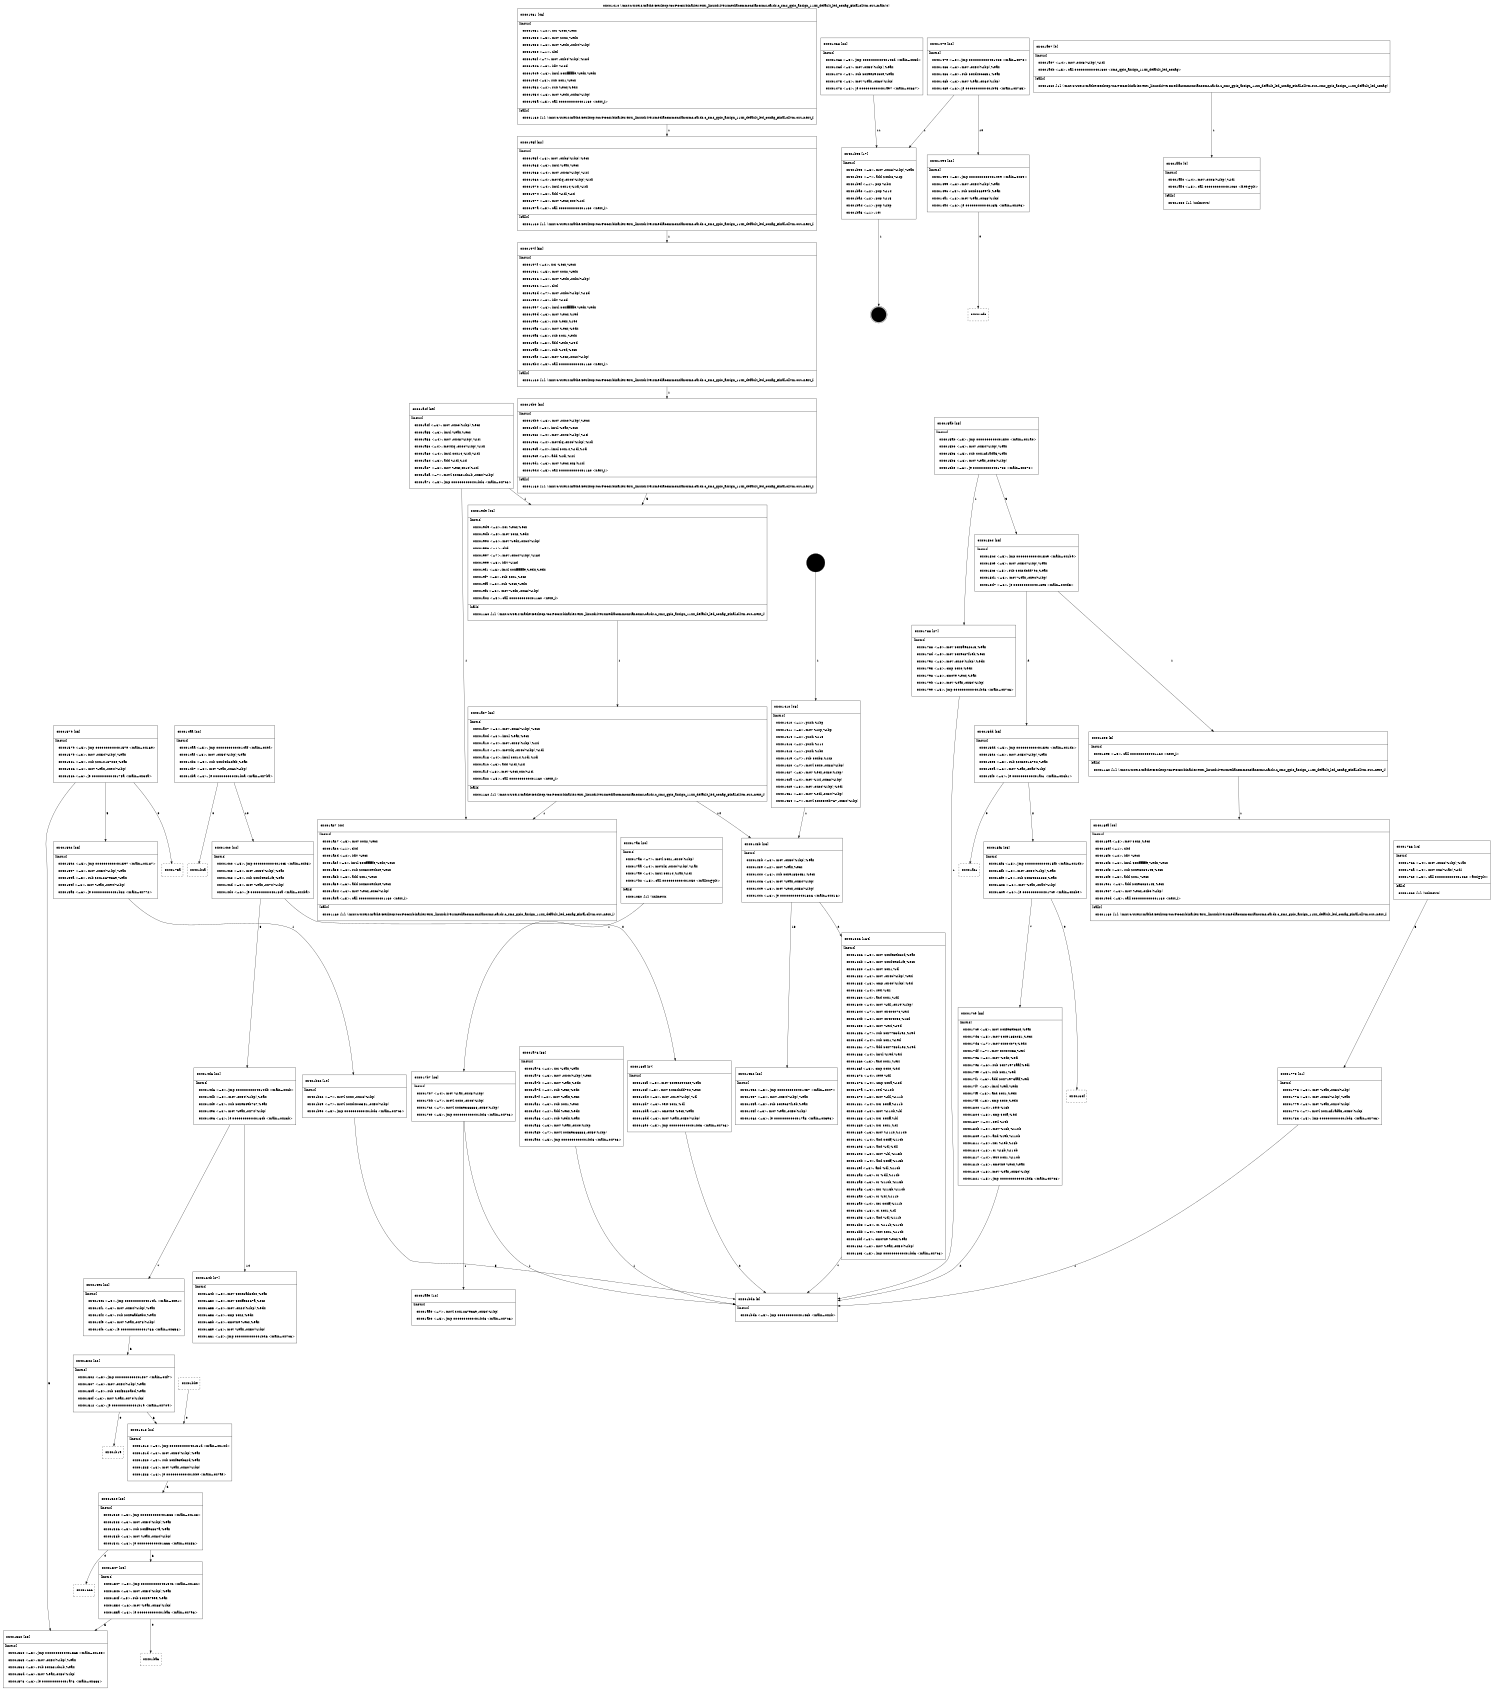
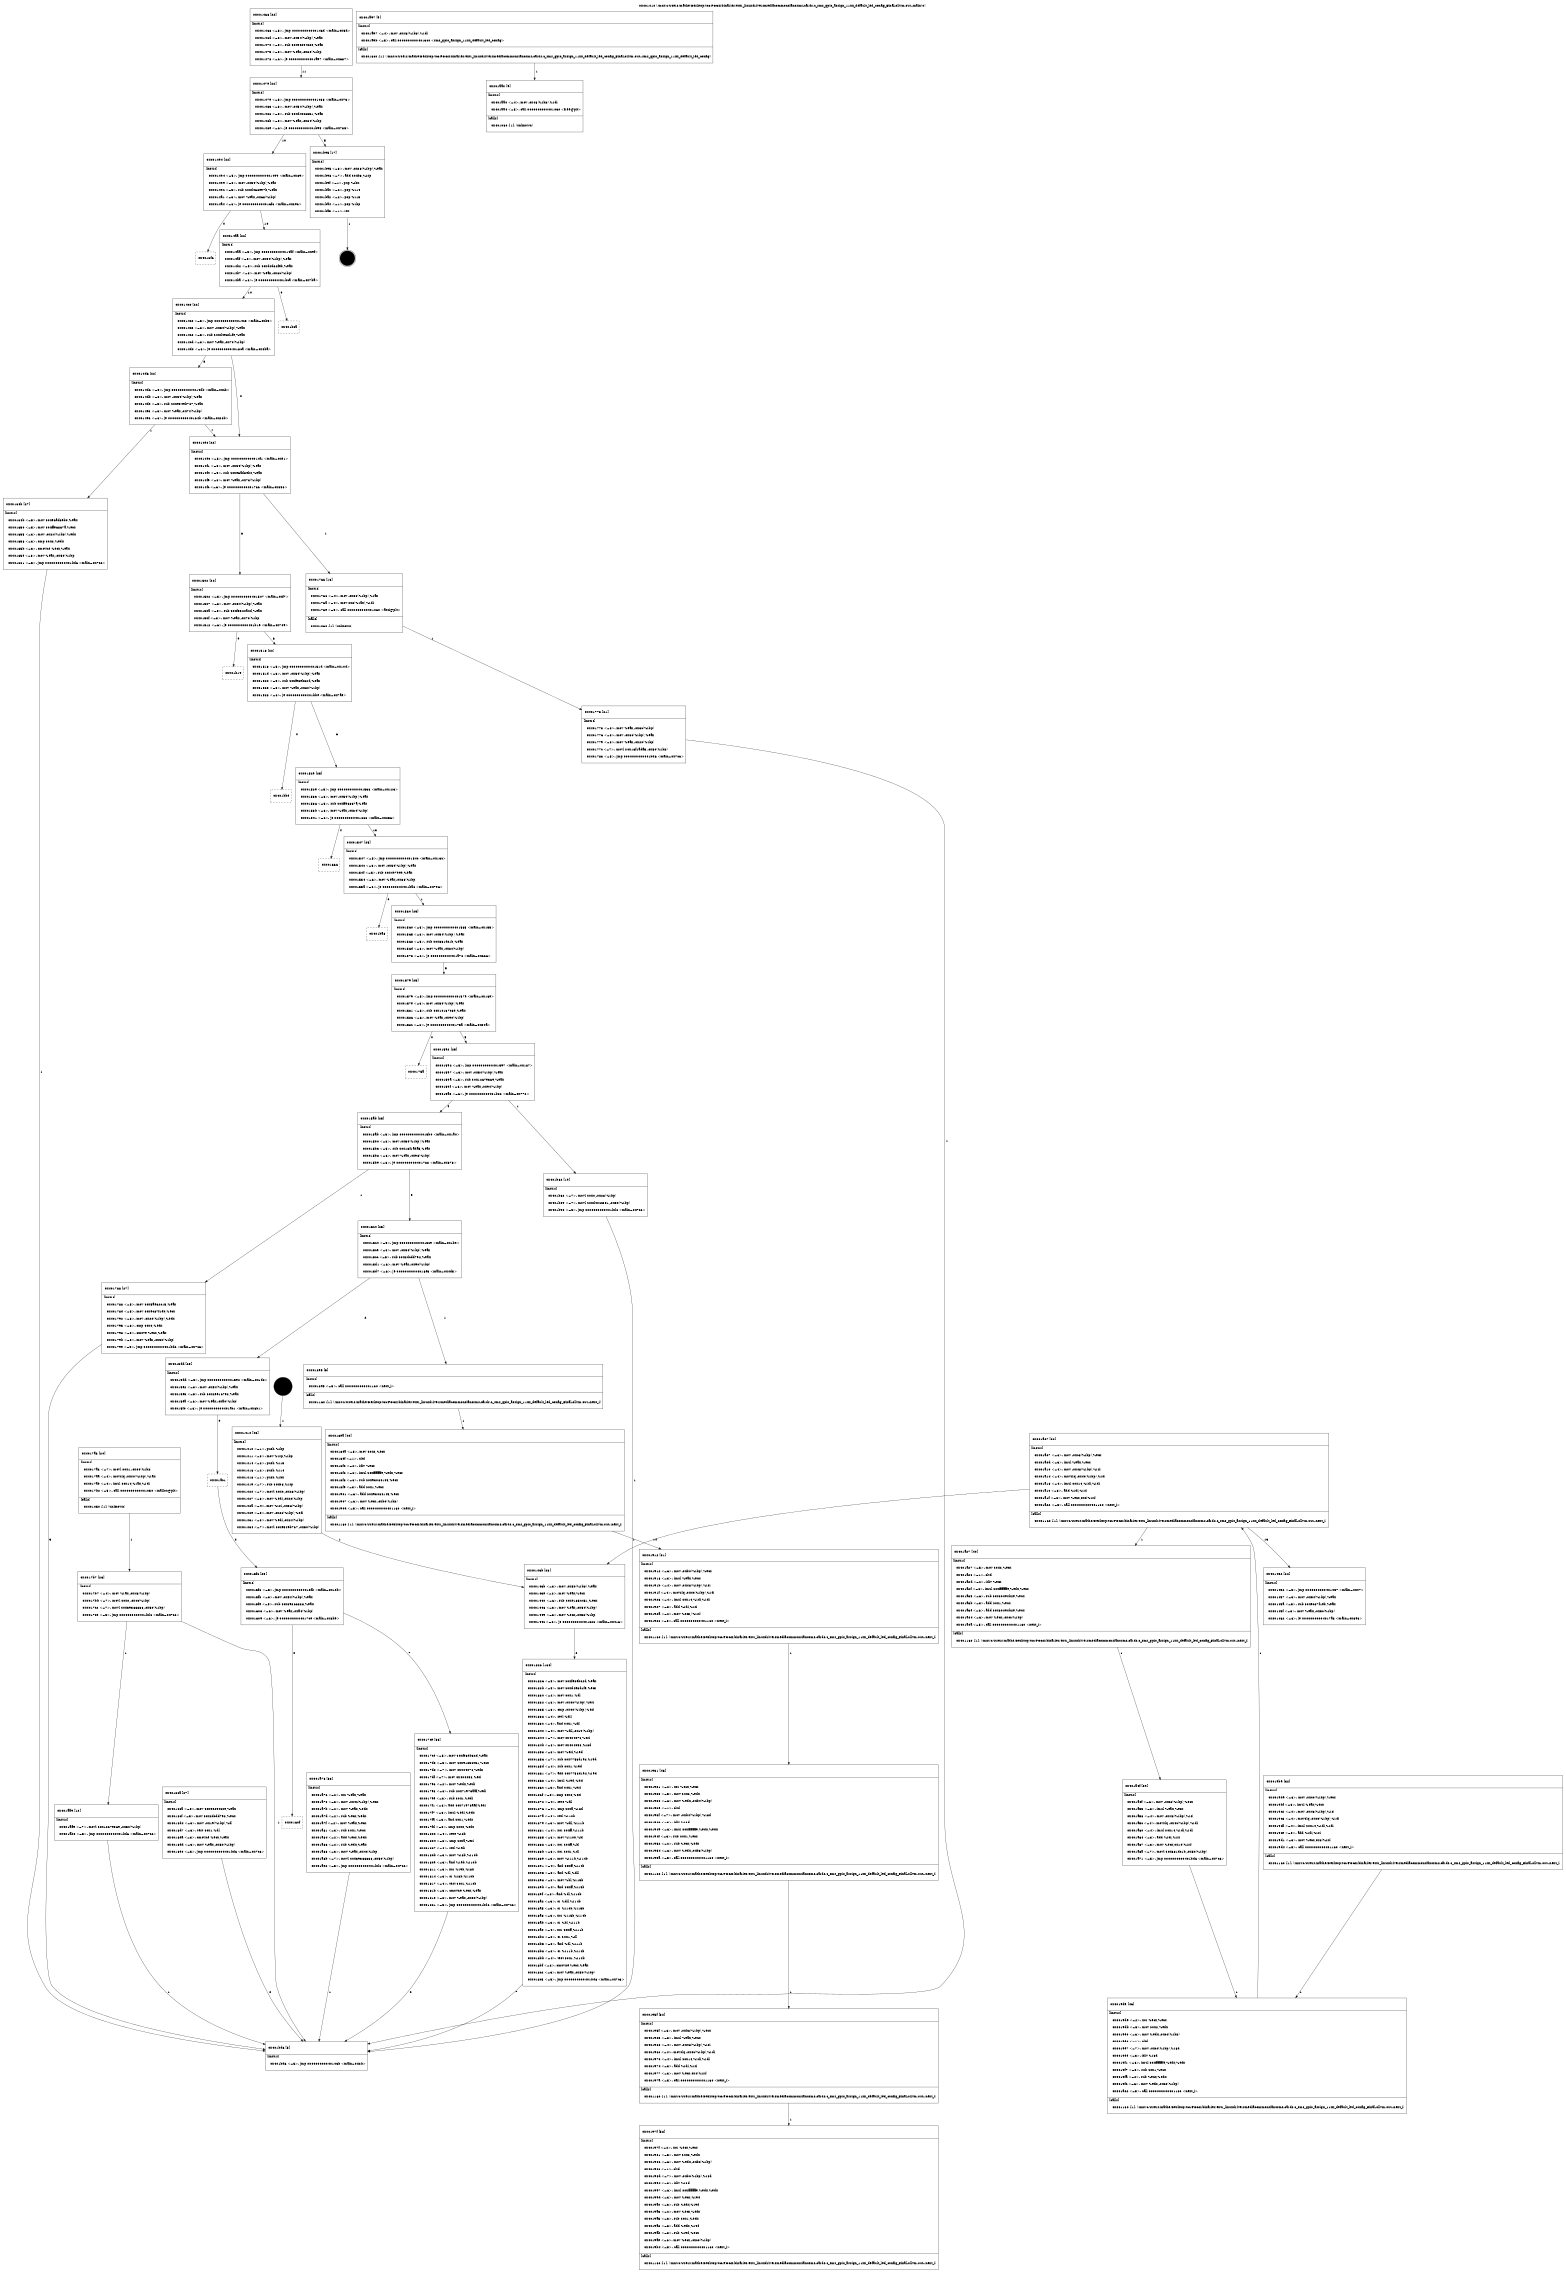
(875, 120) -> (301, 70)
(924, 130) -> (324, 141)
none -> (262, 219)
(667, 391) -> none
(647, 499) -> (1300, 1992)
none -> (296, 533)
(464, 653) -> (1139, 1712)
(1031, 811) -> (228, 1530)
(953, 870) -> (50, 1540)
(521, 924) -> (237, 395)
(1415, 927) -> (432, 639)
(789, 984) -> (1269, 1546)
none -> (447, 1105)
(47, 1202) -> (444, 967)
(248, 1266) -> (151, 431)
(495, 1266) -> (634, 1480)
none -> (39, 1395)
(186, 1406) -> (289, 744)
(152, 1556) -> (375, 830)
none -> (789, 1596)
(105, 1625) -> (421, 899)
none -> (149, 1971)
